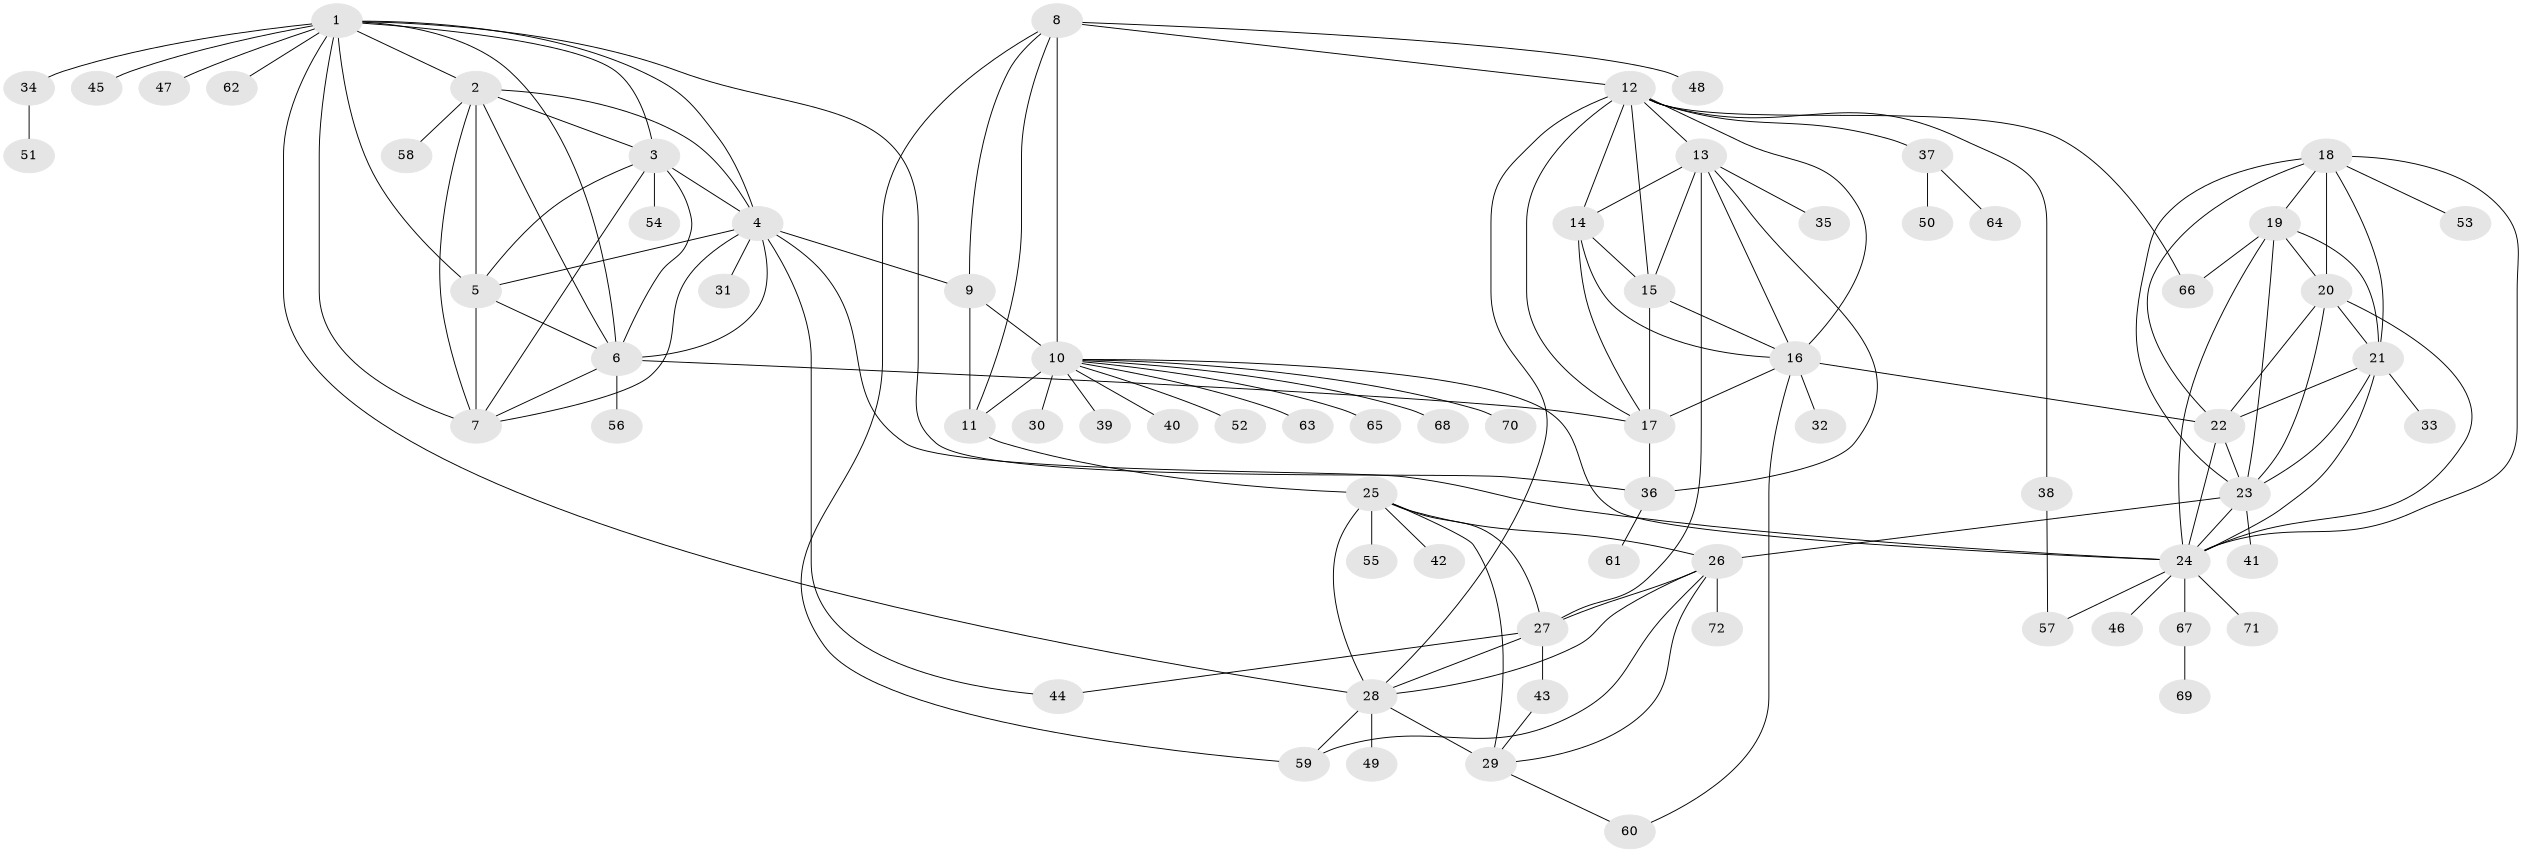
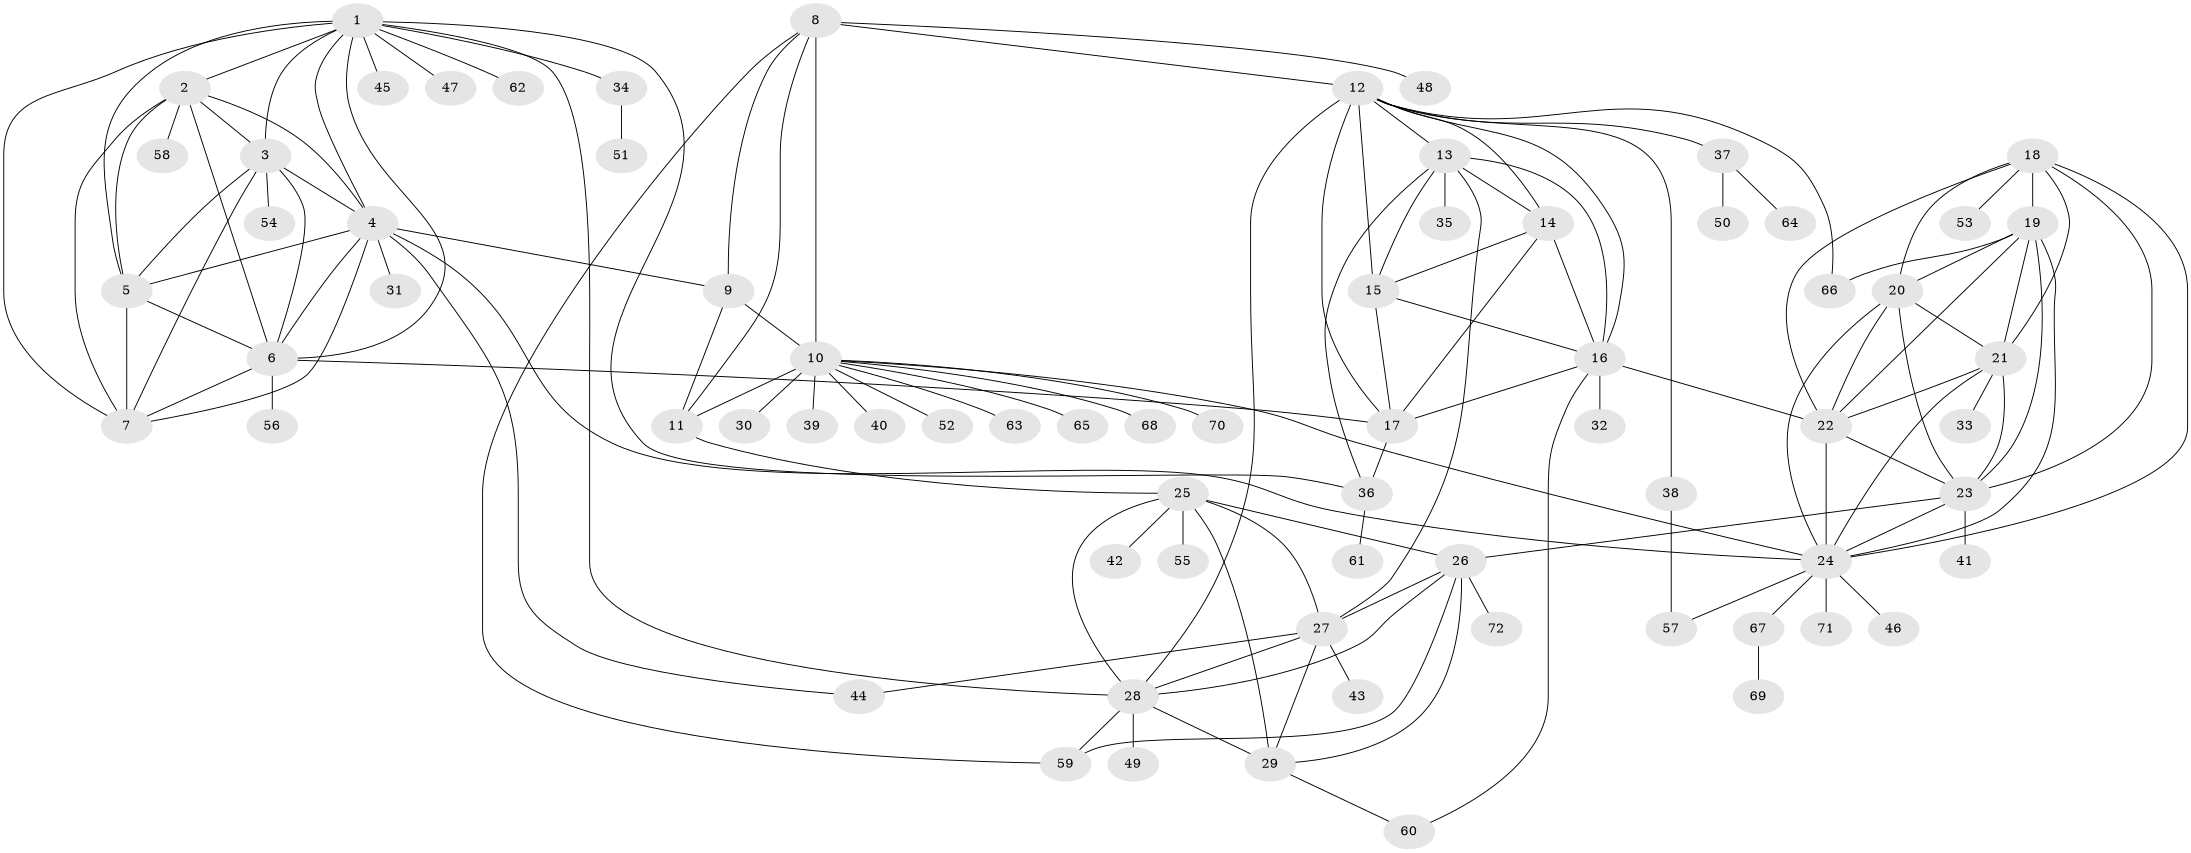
none -> (1929, 325)
(1518, 729) -> (1296, 697)
